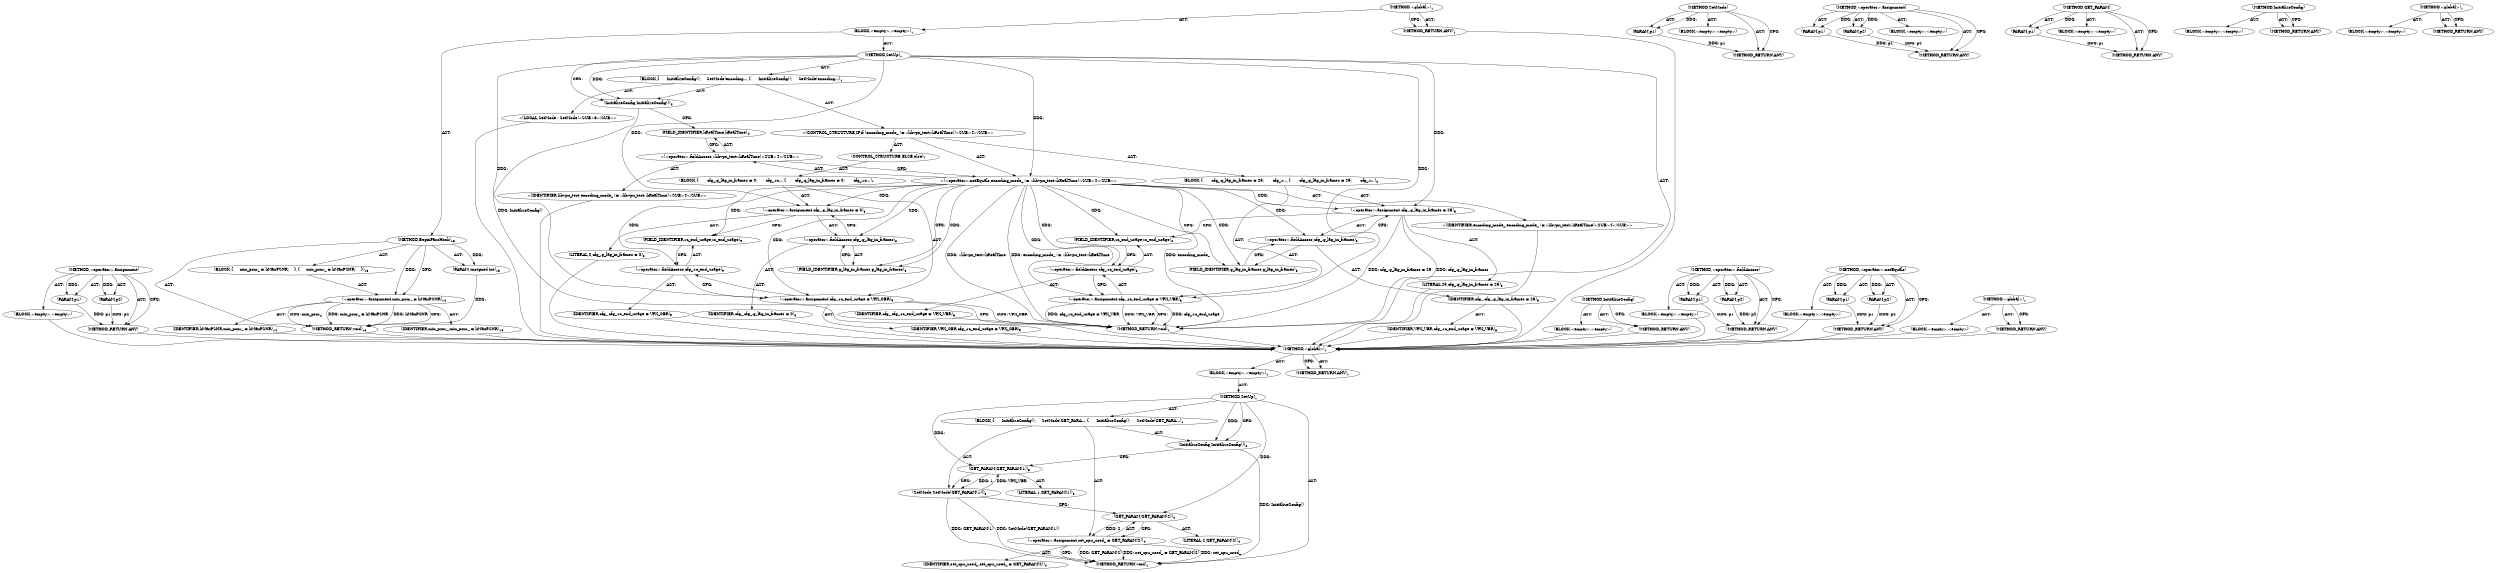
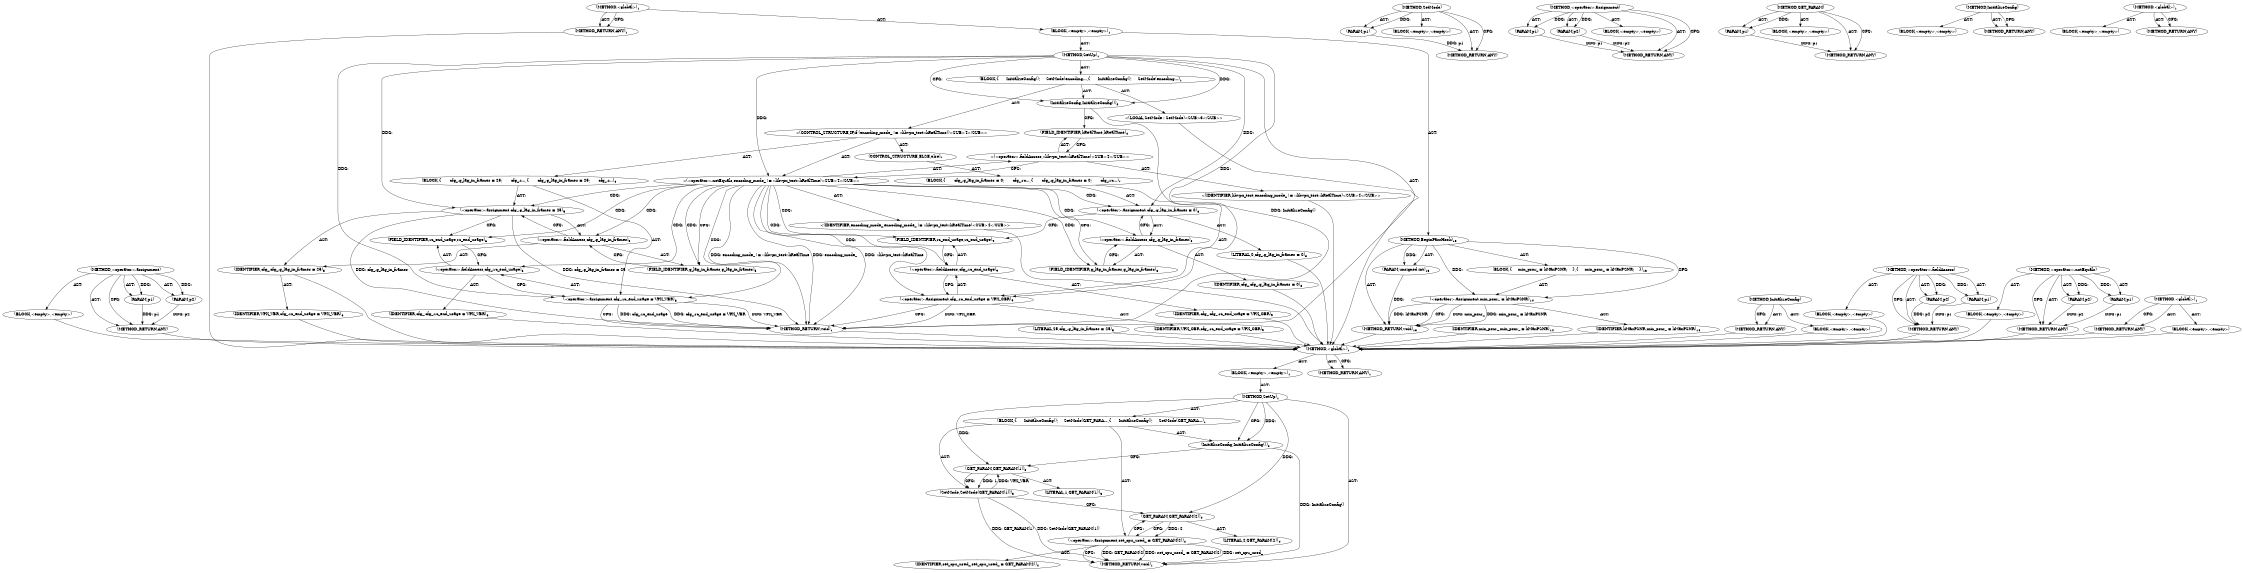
(1456, 242) -> (357, 218)
(442, 309) -> none
(1132, 529) -> (1139, 529)
